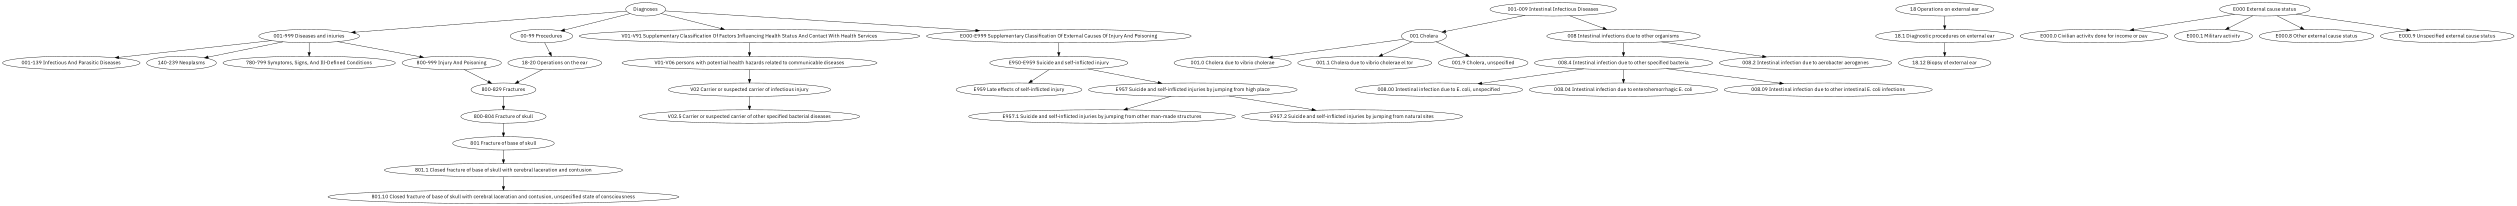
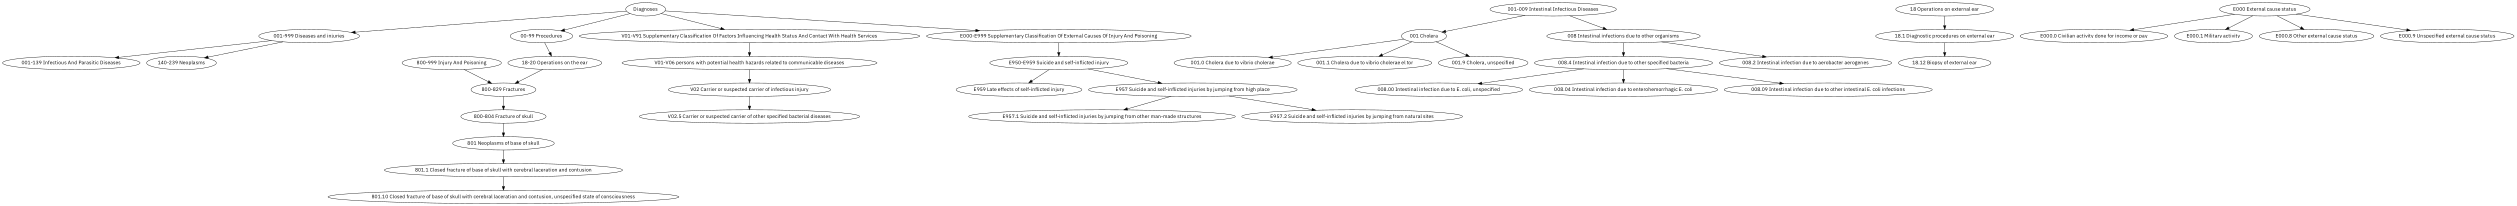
(379, 49) -> none
(309, 63) -> none
(503, 143) -> (503, 143)
